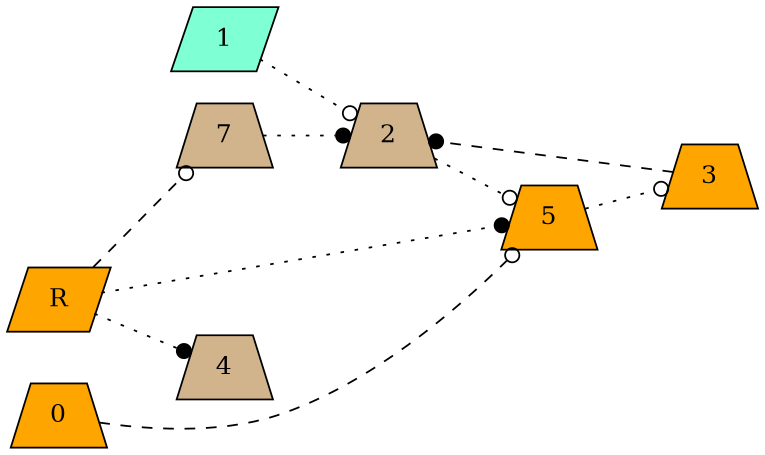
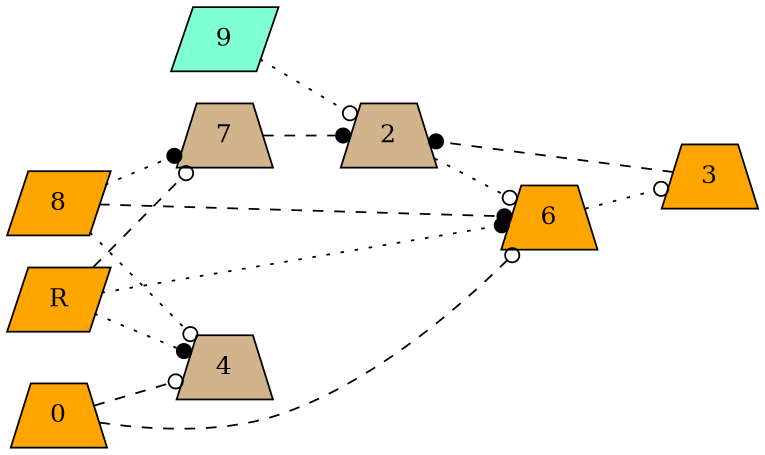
(225, 39) -> (225, 39)
(299, 136) -> (299, 136)
none -> (59, 203)
(549, 218) -> (549, 218)
none -> (131, 395)
